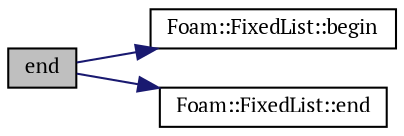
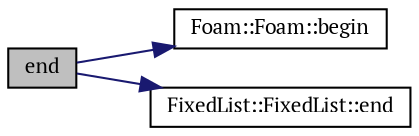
(273, 29) -> (280, 29)
(273, 107) -> (280, 107)
